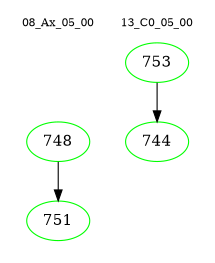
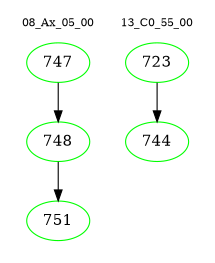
(157, 24) -> (157, 24)
none -> (58, 63)
(157, 63) -> (157, 63)
